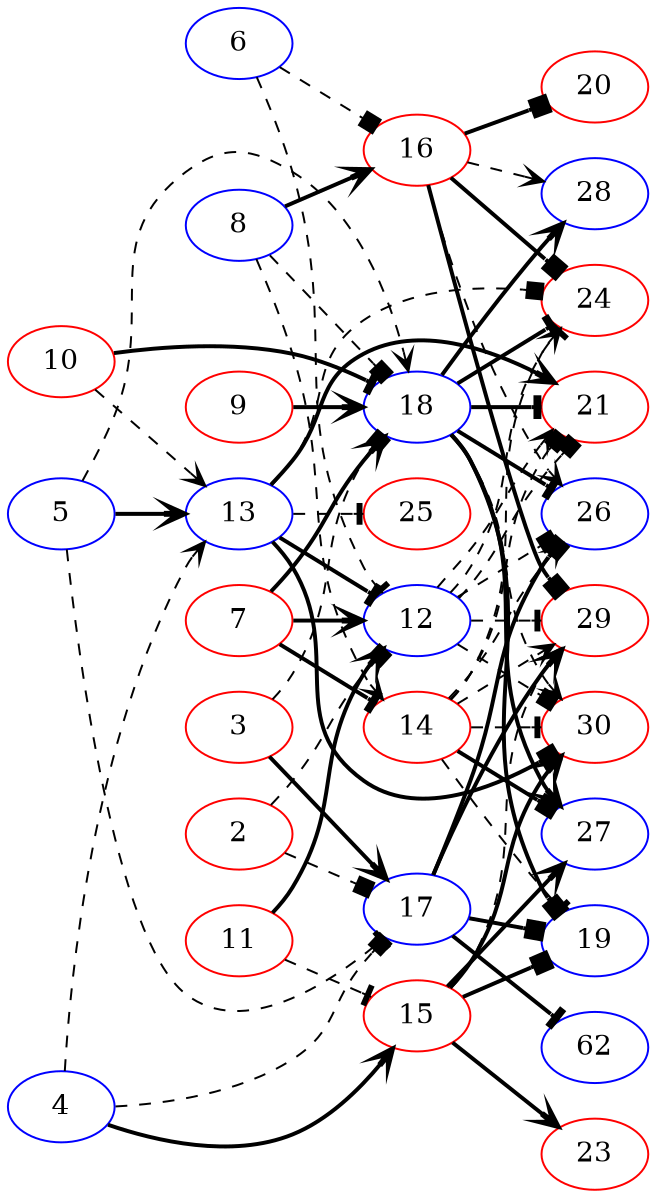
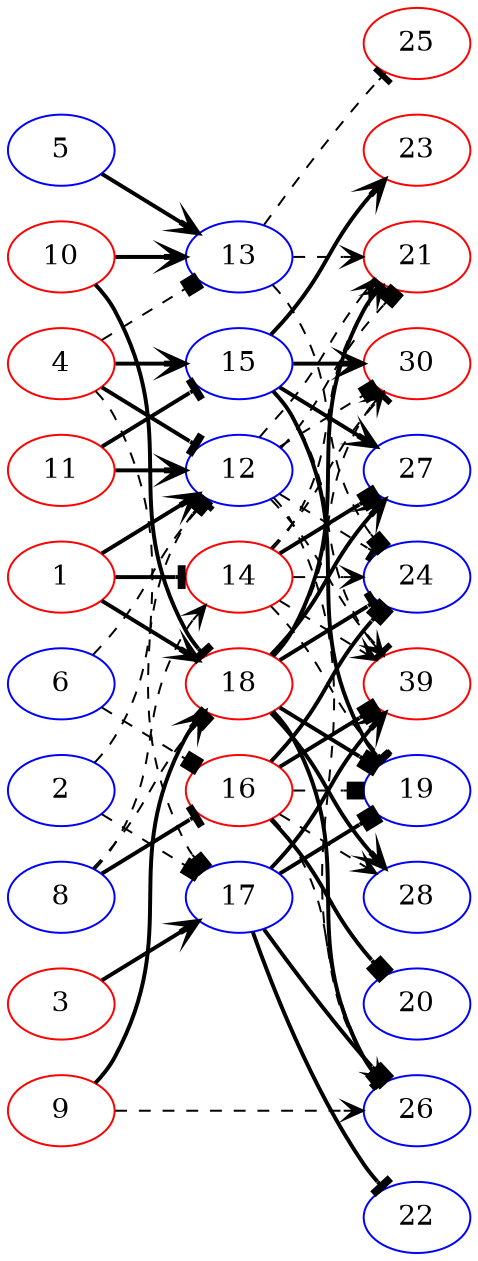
(595, 87) -> (417, 1004)
(184, 173) -> none
(331, 187) -> (137, 852)
(595, 300) -> (417, 577)
(380, 347) -> (313, 257)
(417, 407) -> (239, 684)
(143, 431) -> (141, 257)
(341, 575) -> (133, 406)
(504, 577) -> (326, 427)
(321, 604) -> none
(239, 621) -> (61, 577)
(595, 621) -> (417, 684)
(501, 629) -> (229, 1111)
(351, 769) -> none
none -> (318, 791)
(96, 833) -> (142, 316)
(239, 834) -> (61, 791)
(128, 883) -> none
(314, 972) -> (135, 427)
(493, 984) -> (328, 572)
(417, 1016) -> (239, 364)
(595, 1047) -> (417, 1217)
(61, 1107) -> (61, 364)
